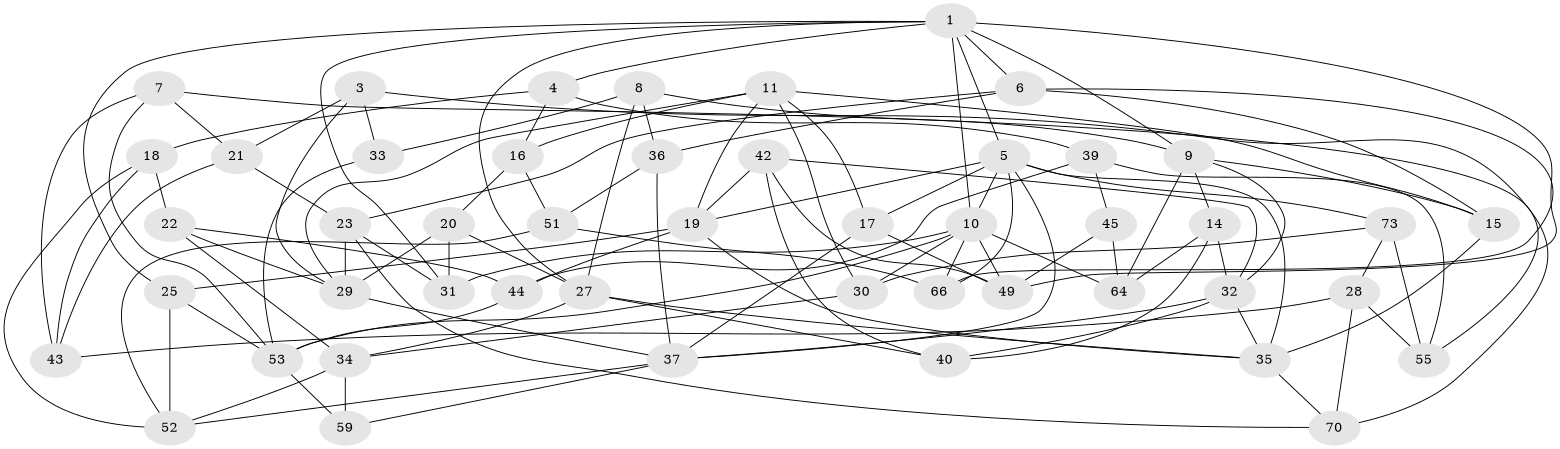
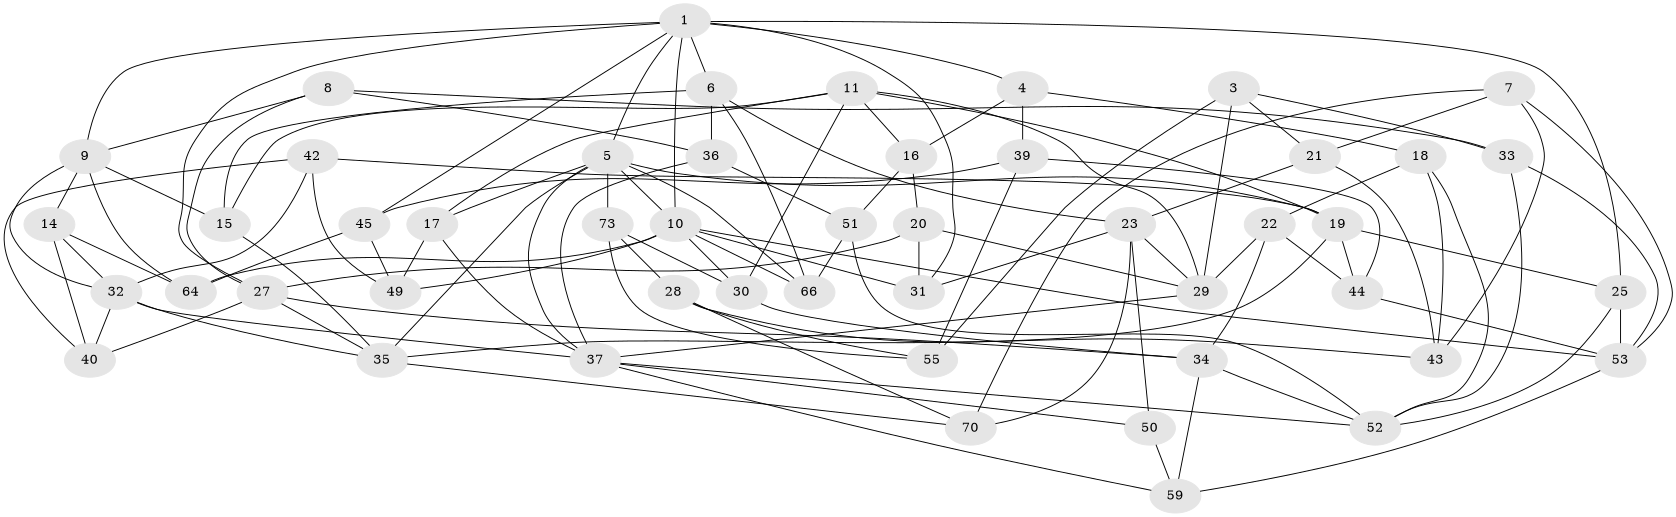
(1551, 162) -> (518, 127)
none -> (1515, 323)
none -> (1150, 428)
